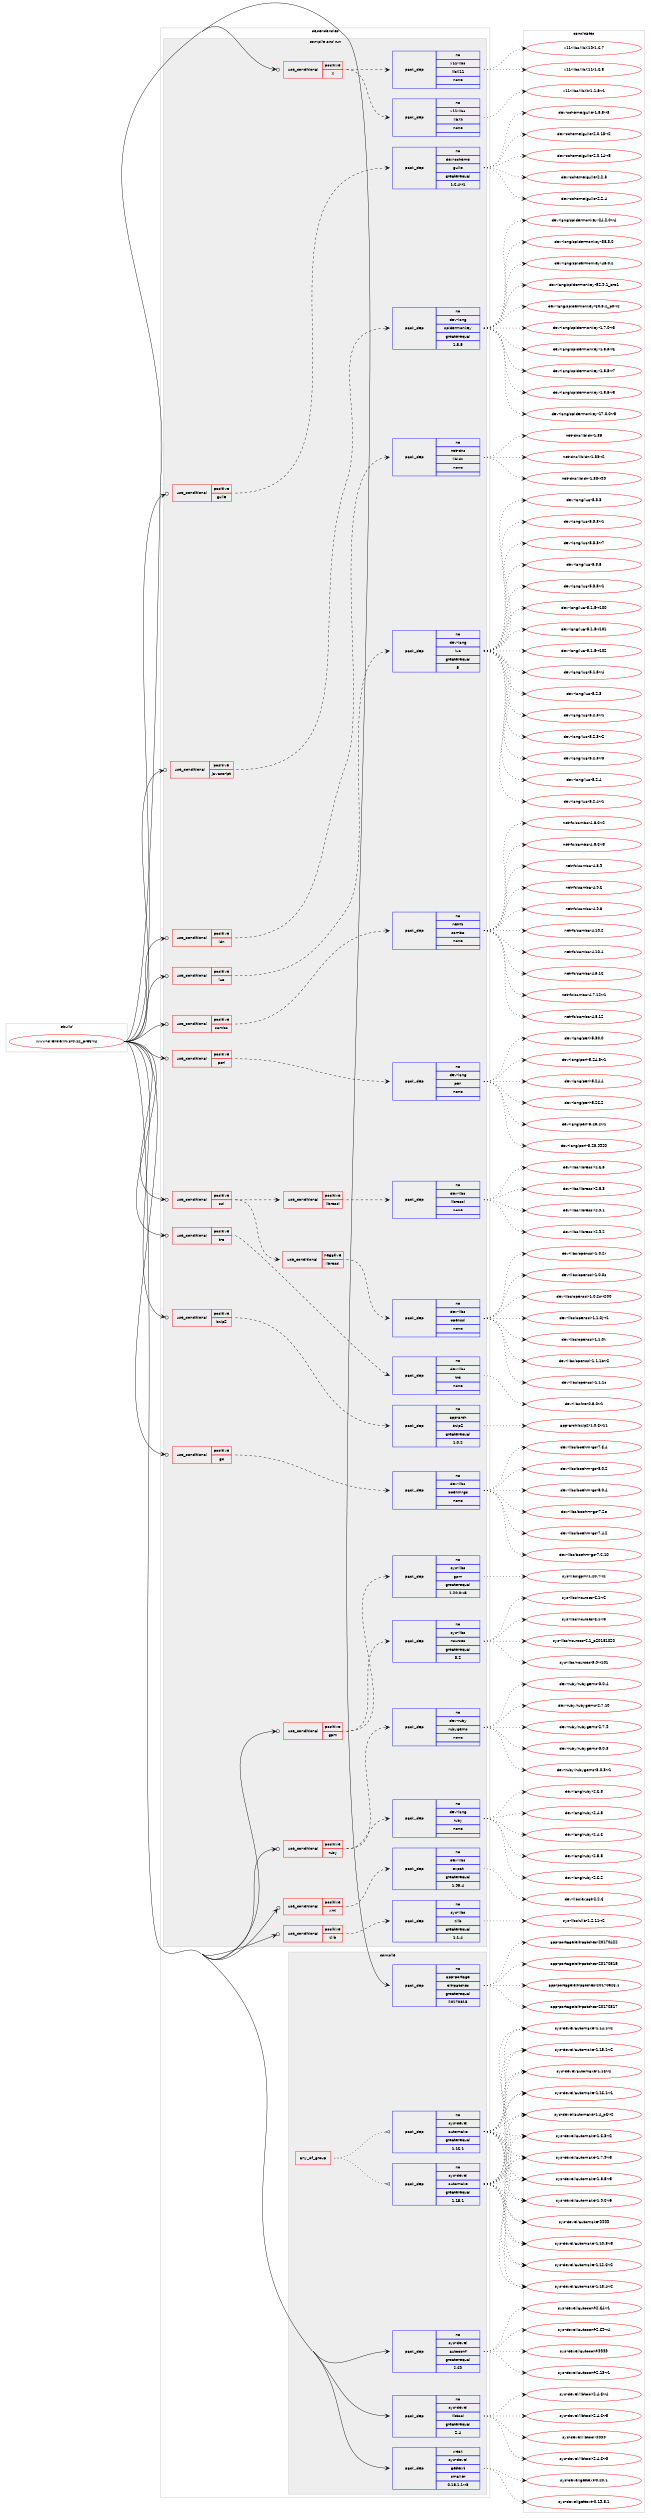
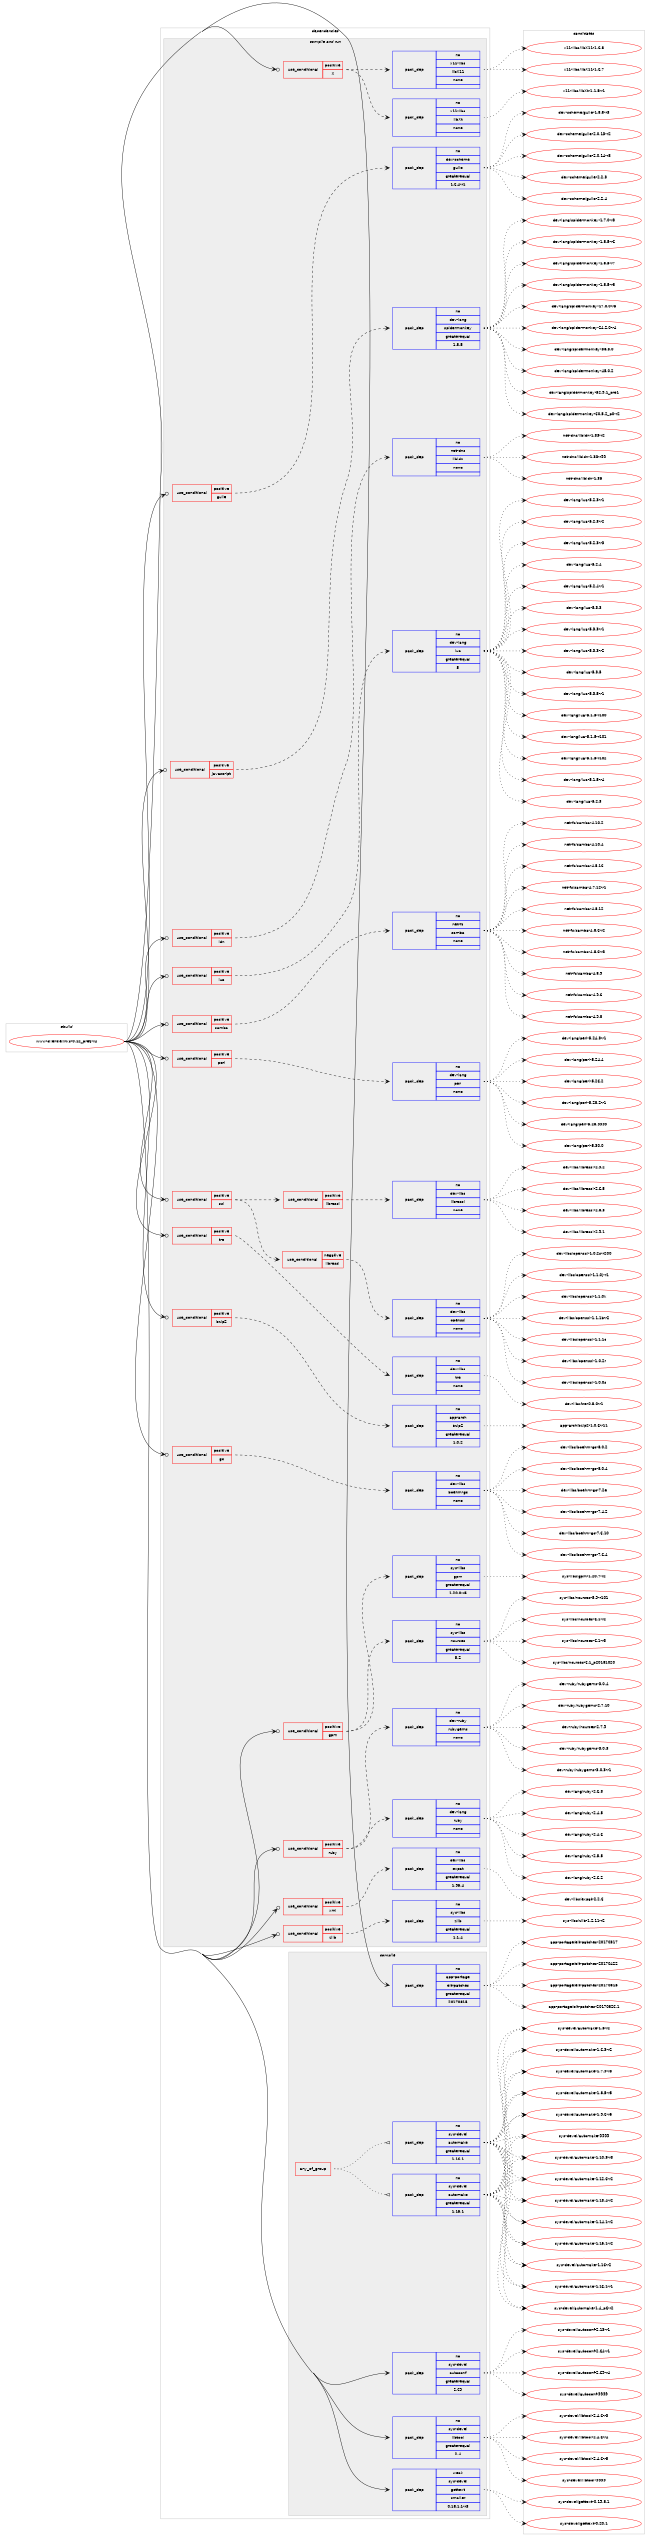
(584, 48) -> (584, 70)
(584, 543) -> (584, 651)
(584, 1727) -> (584, 1727)
none -> (584, 2029)
